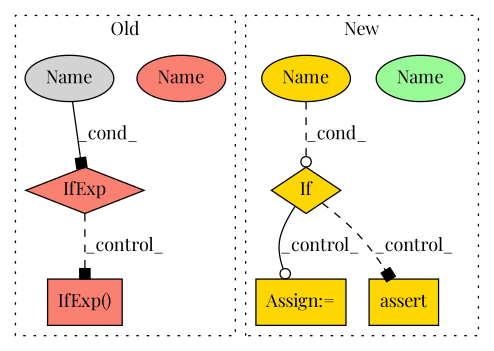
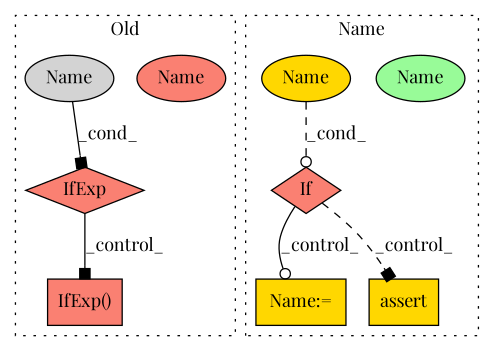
(362, 30) -> (362, 30)
(306, 190) -> (306, 190)
(85, 240) -> (85, 240)
(301, 302) -> (301, 302)
